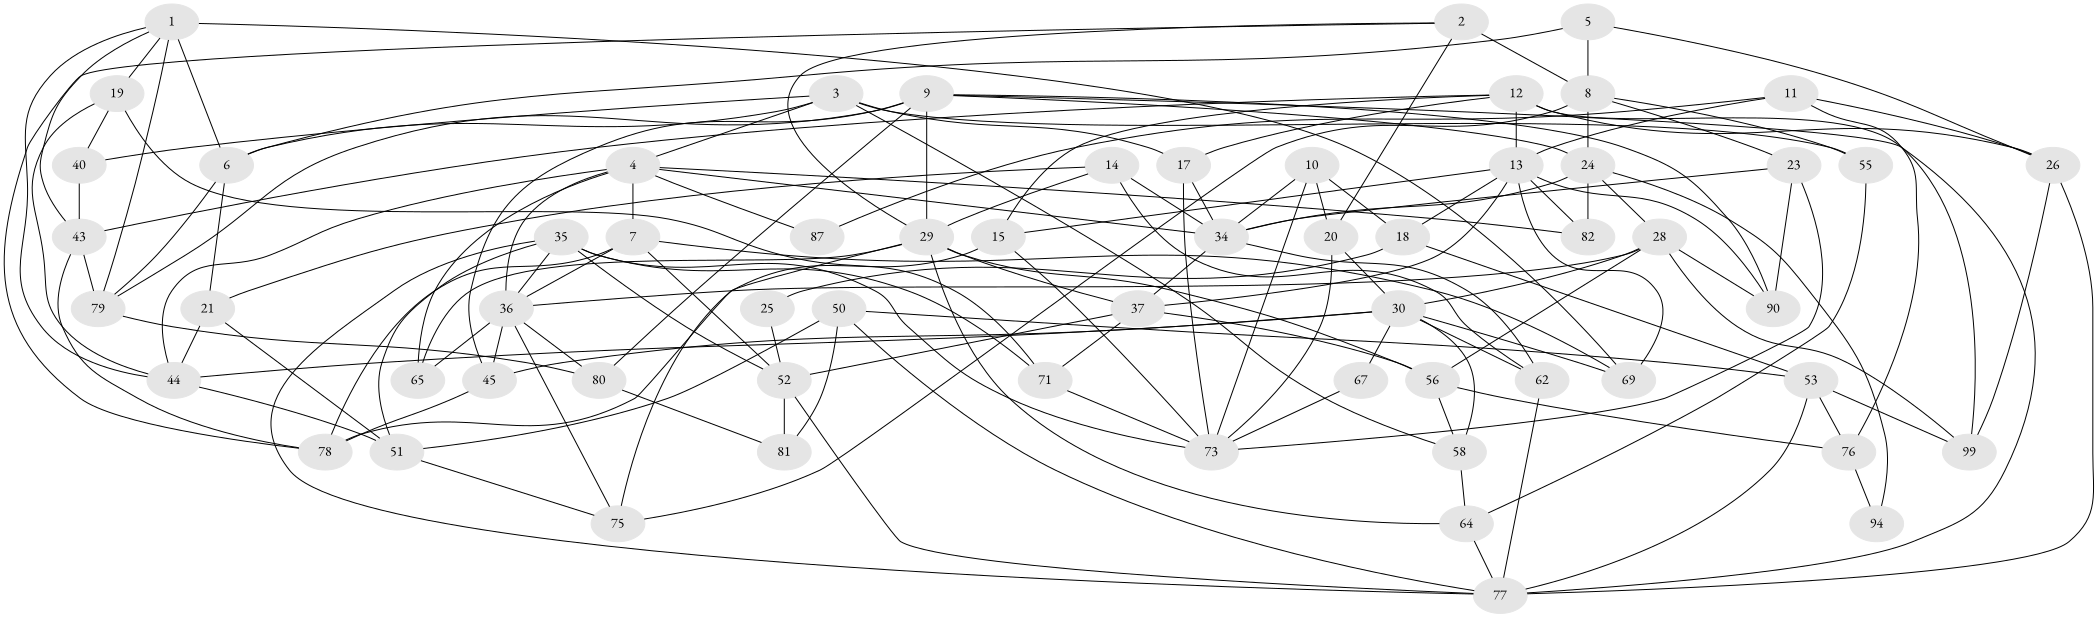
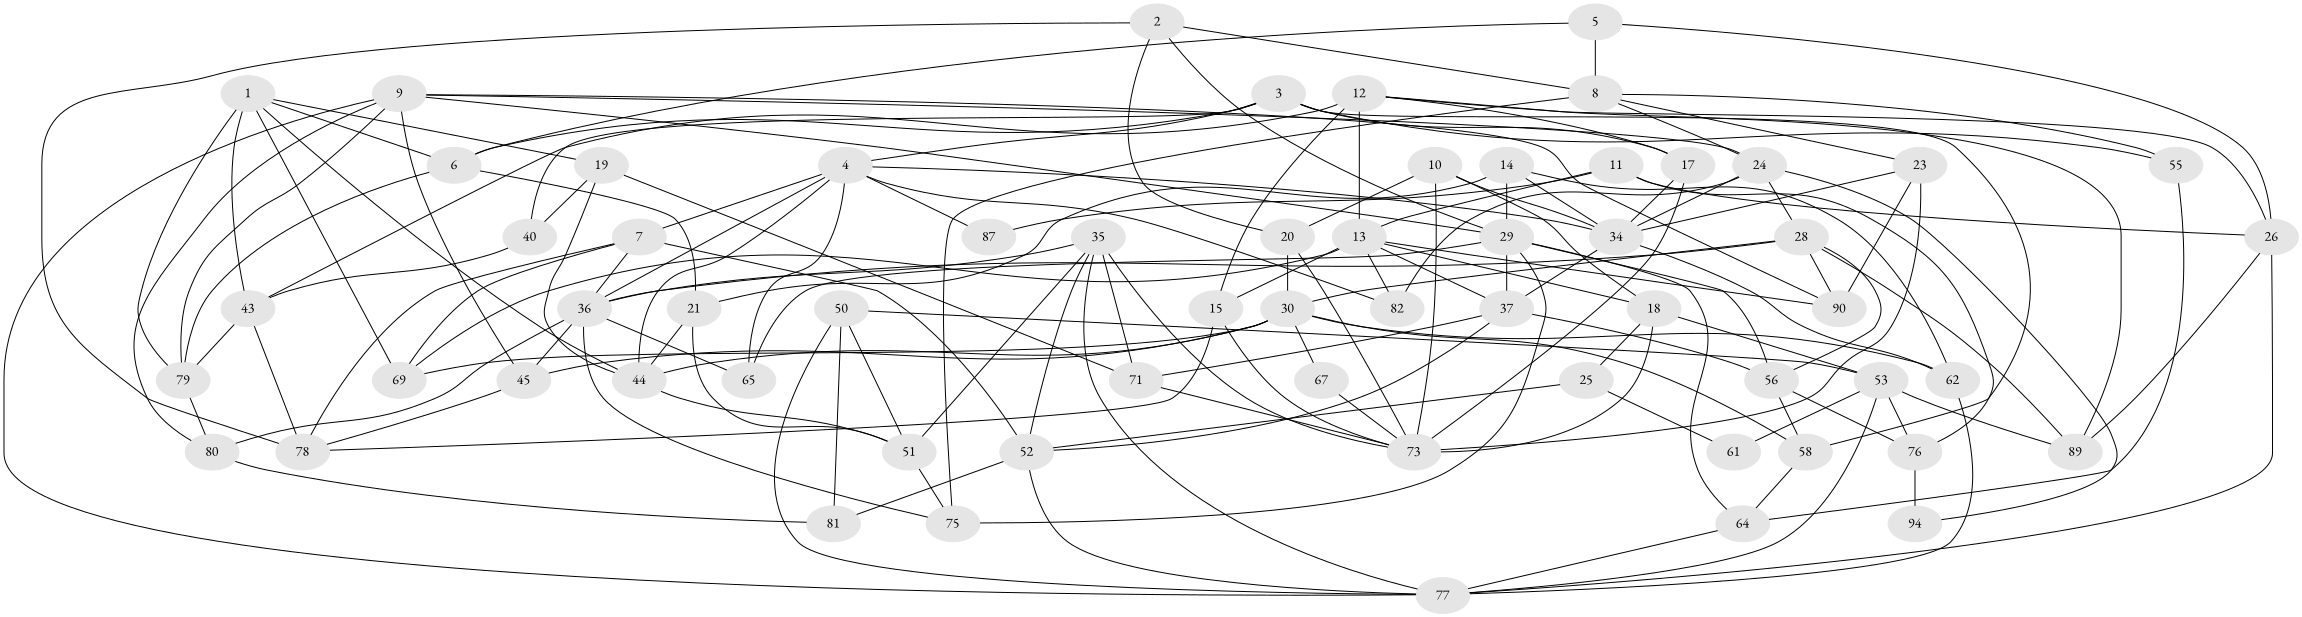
none -> (1574, 428)
none -> (1734, 452)
(1969, 452) -> (2075, 452)
